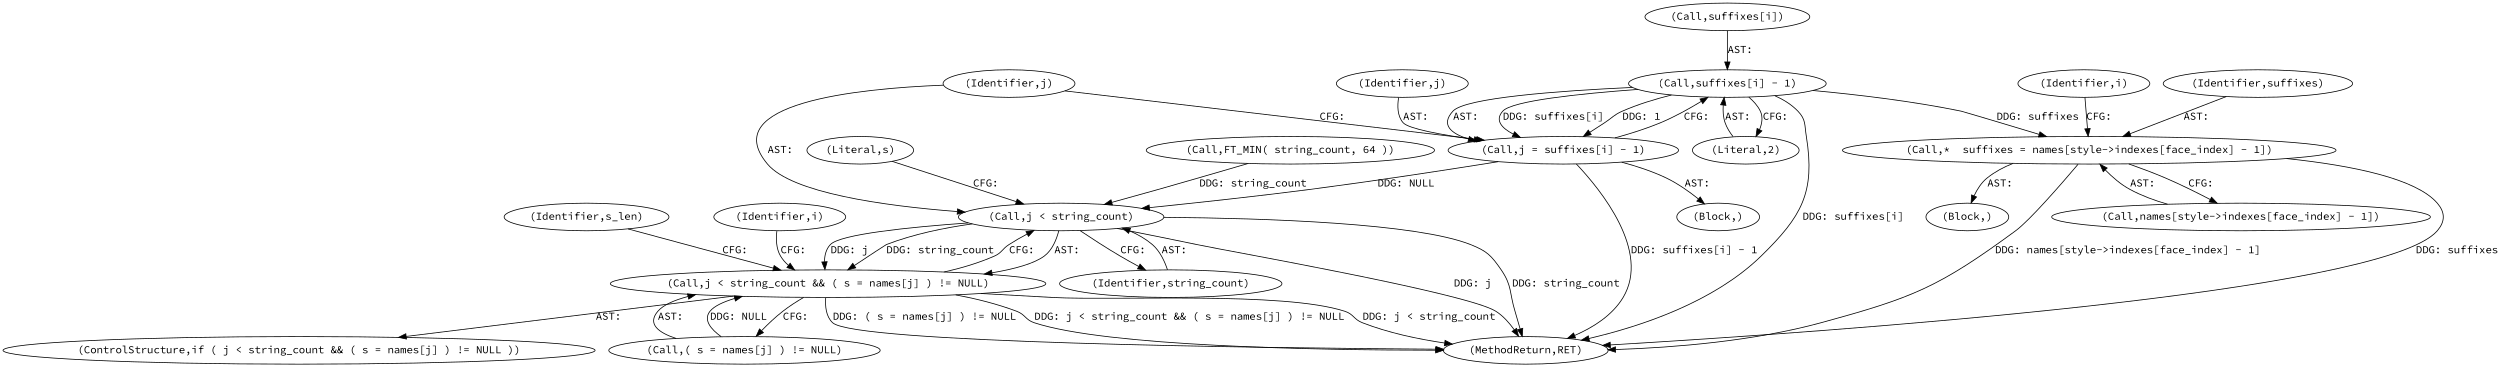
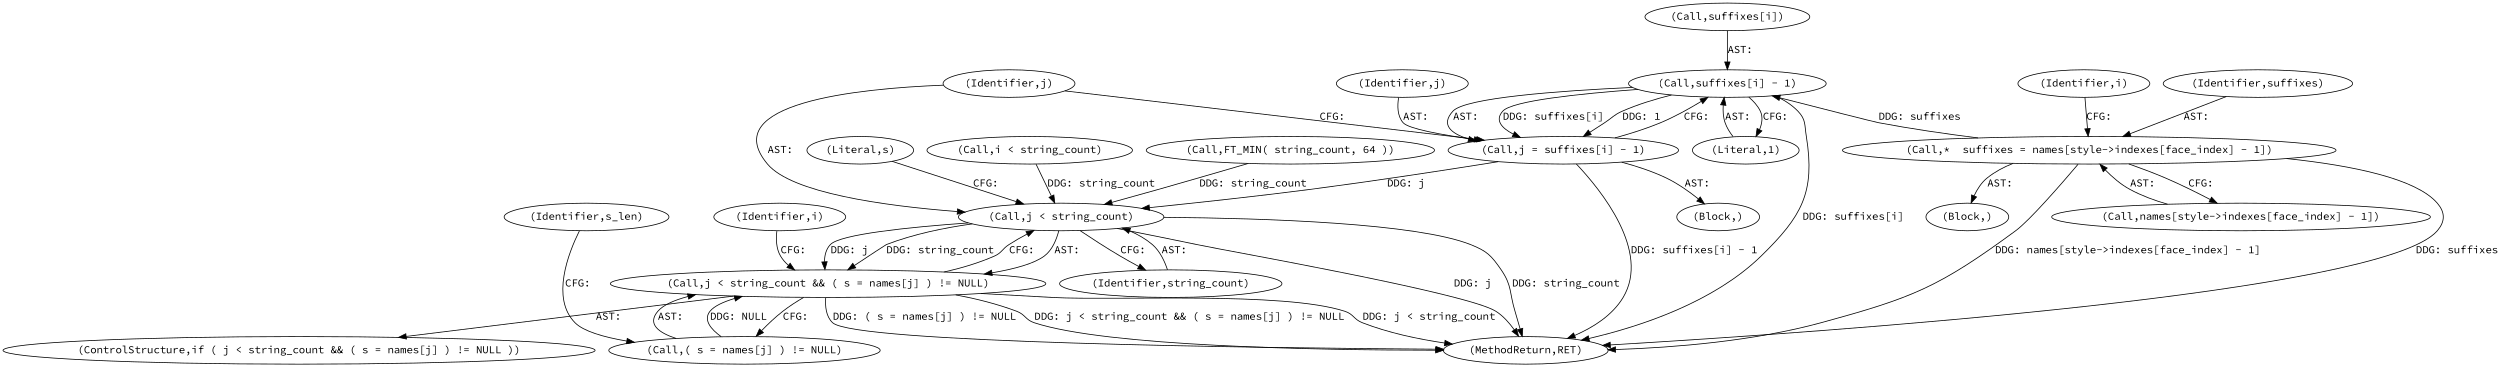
(1928, 105) -> (1878, 123)
none -> (1030, 150)
(1746, 150) -> (1746, 150)
(1406, 184) -> (1406, 184)
(701, 249) -> (565, 304)
